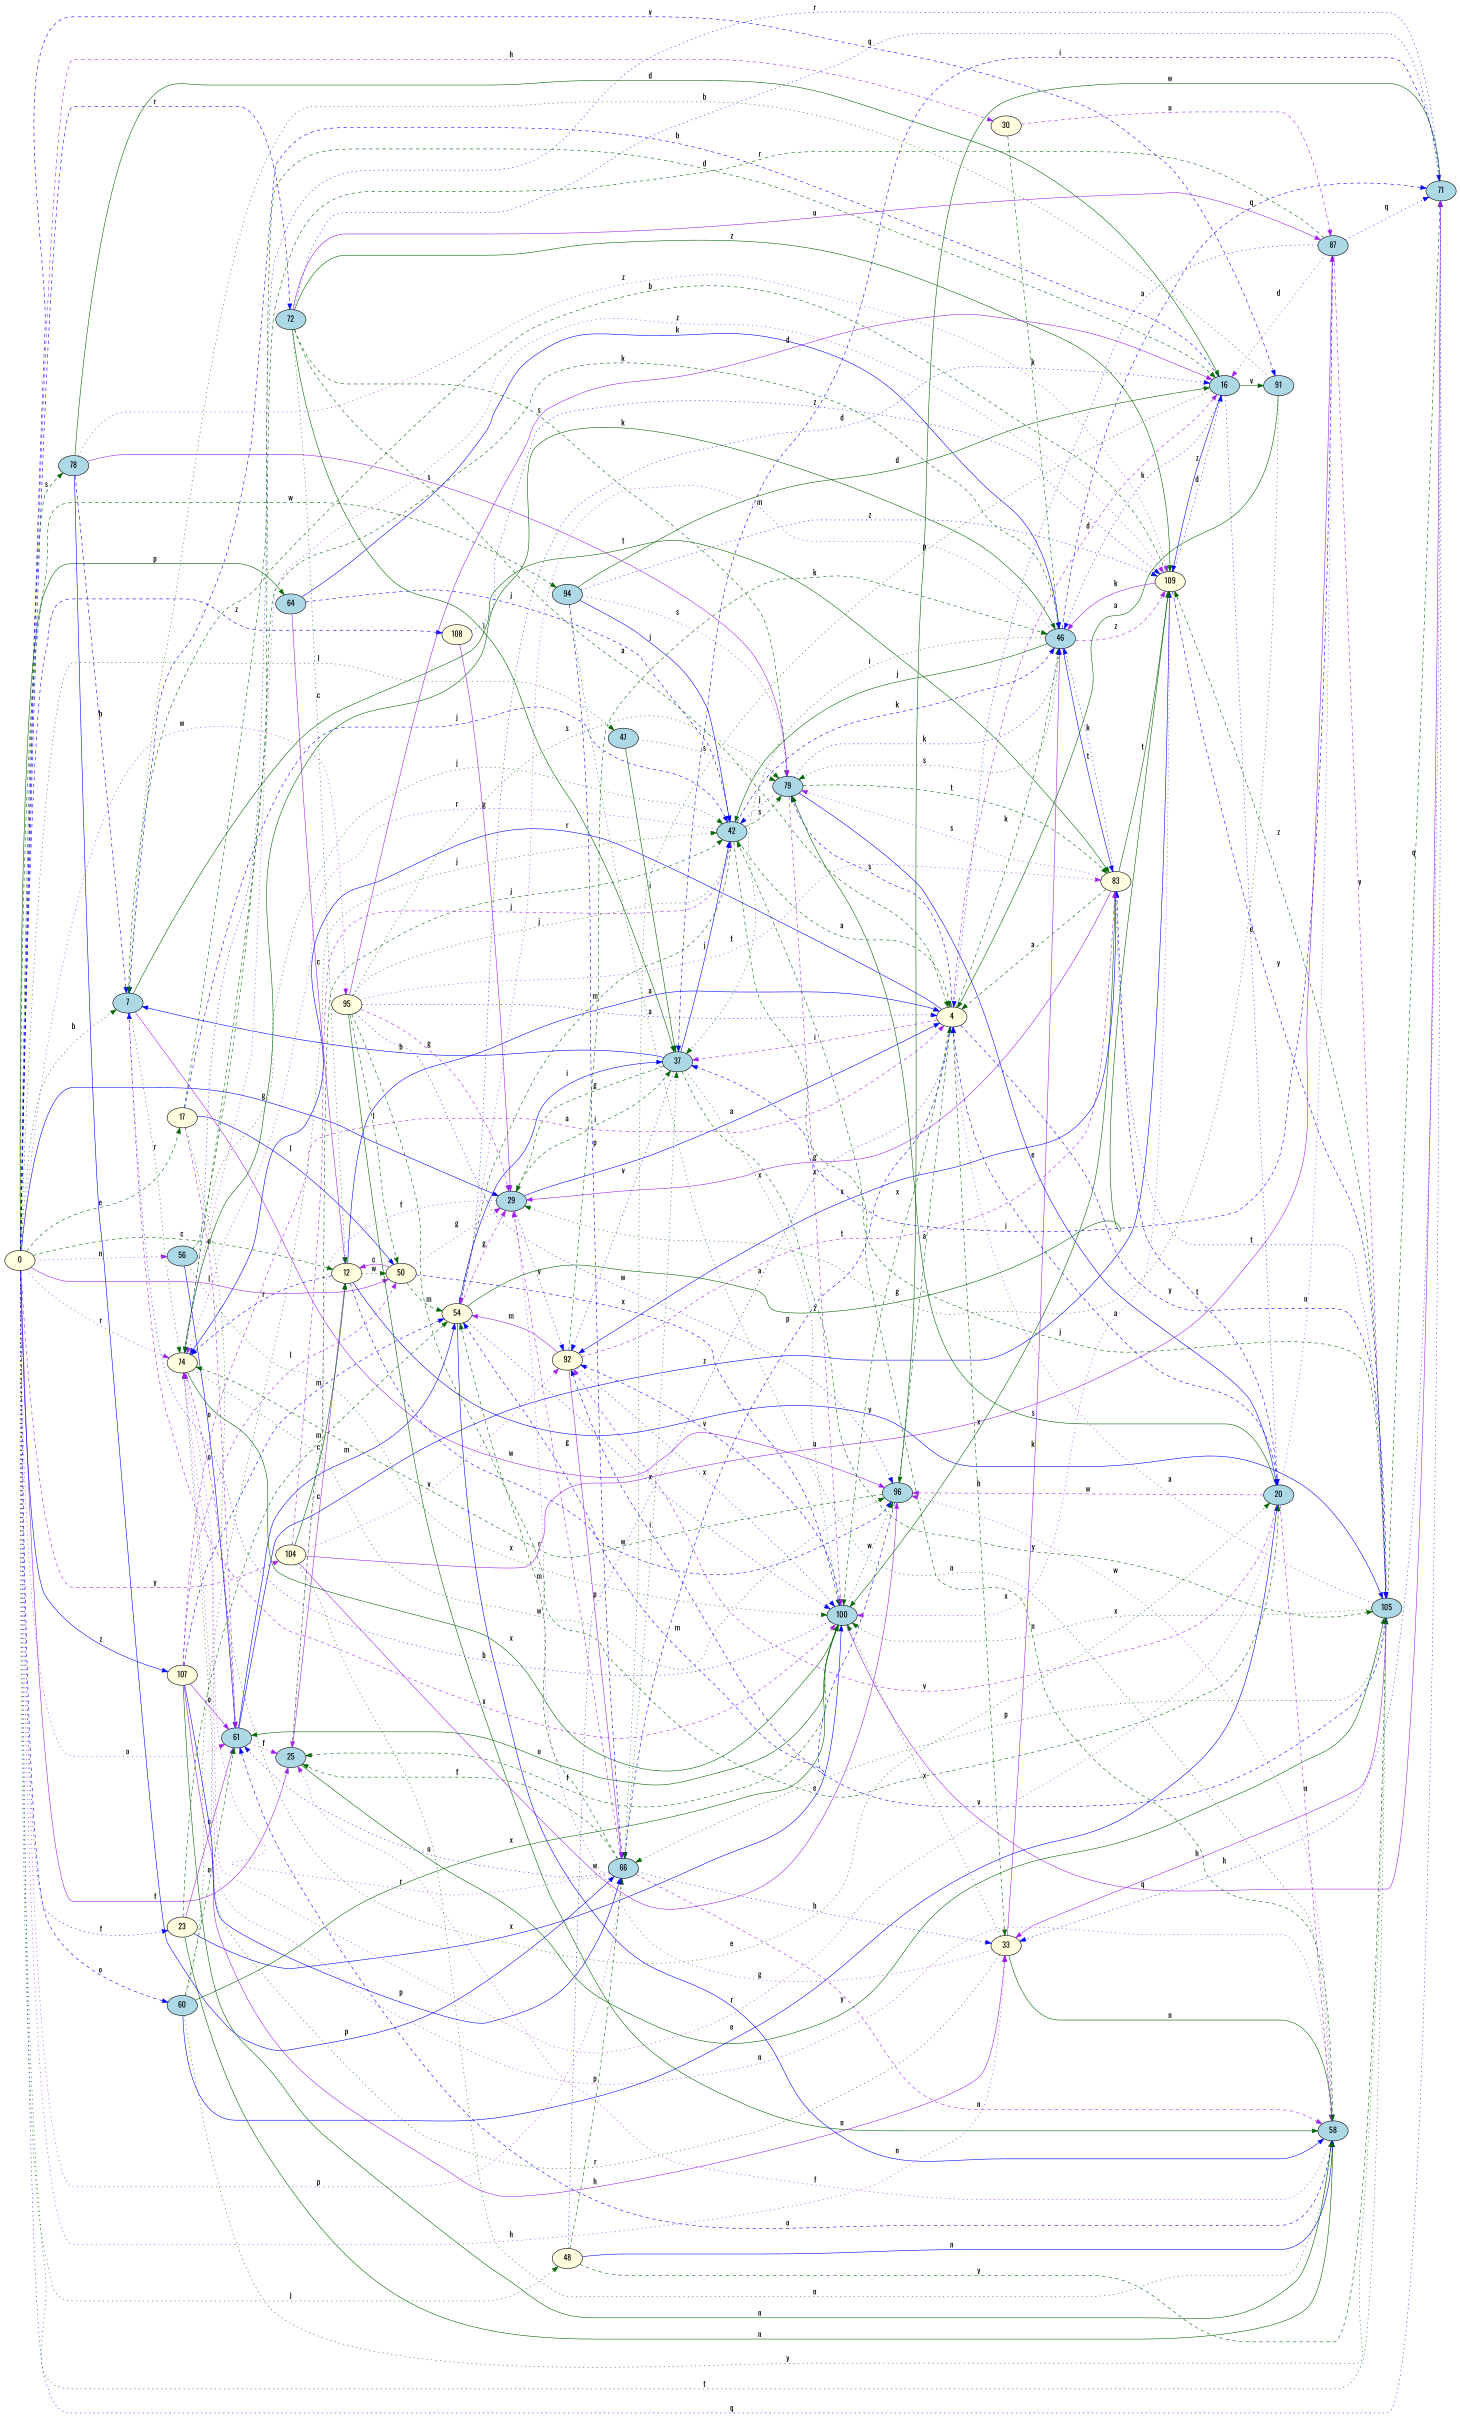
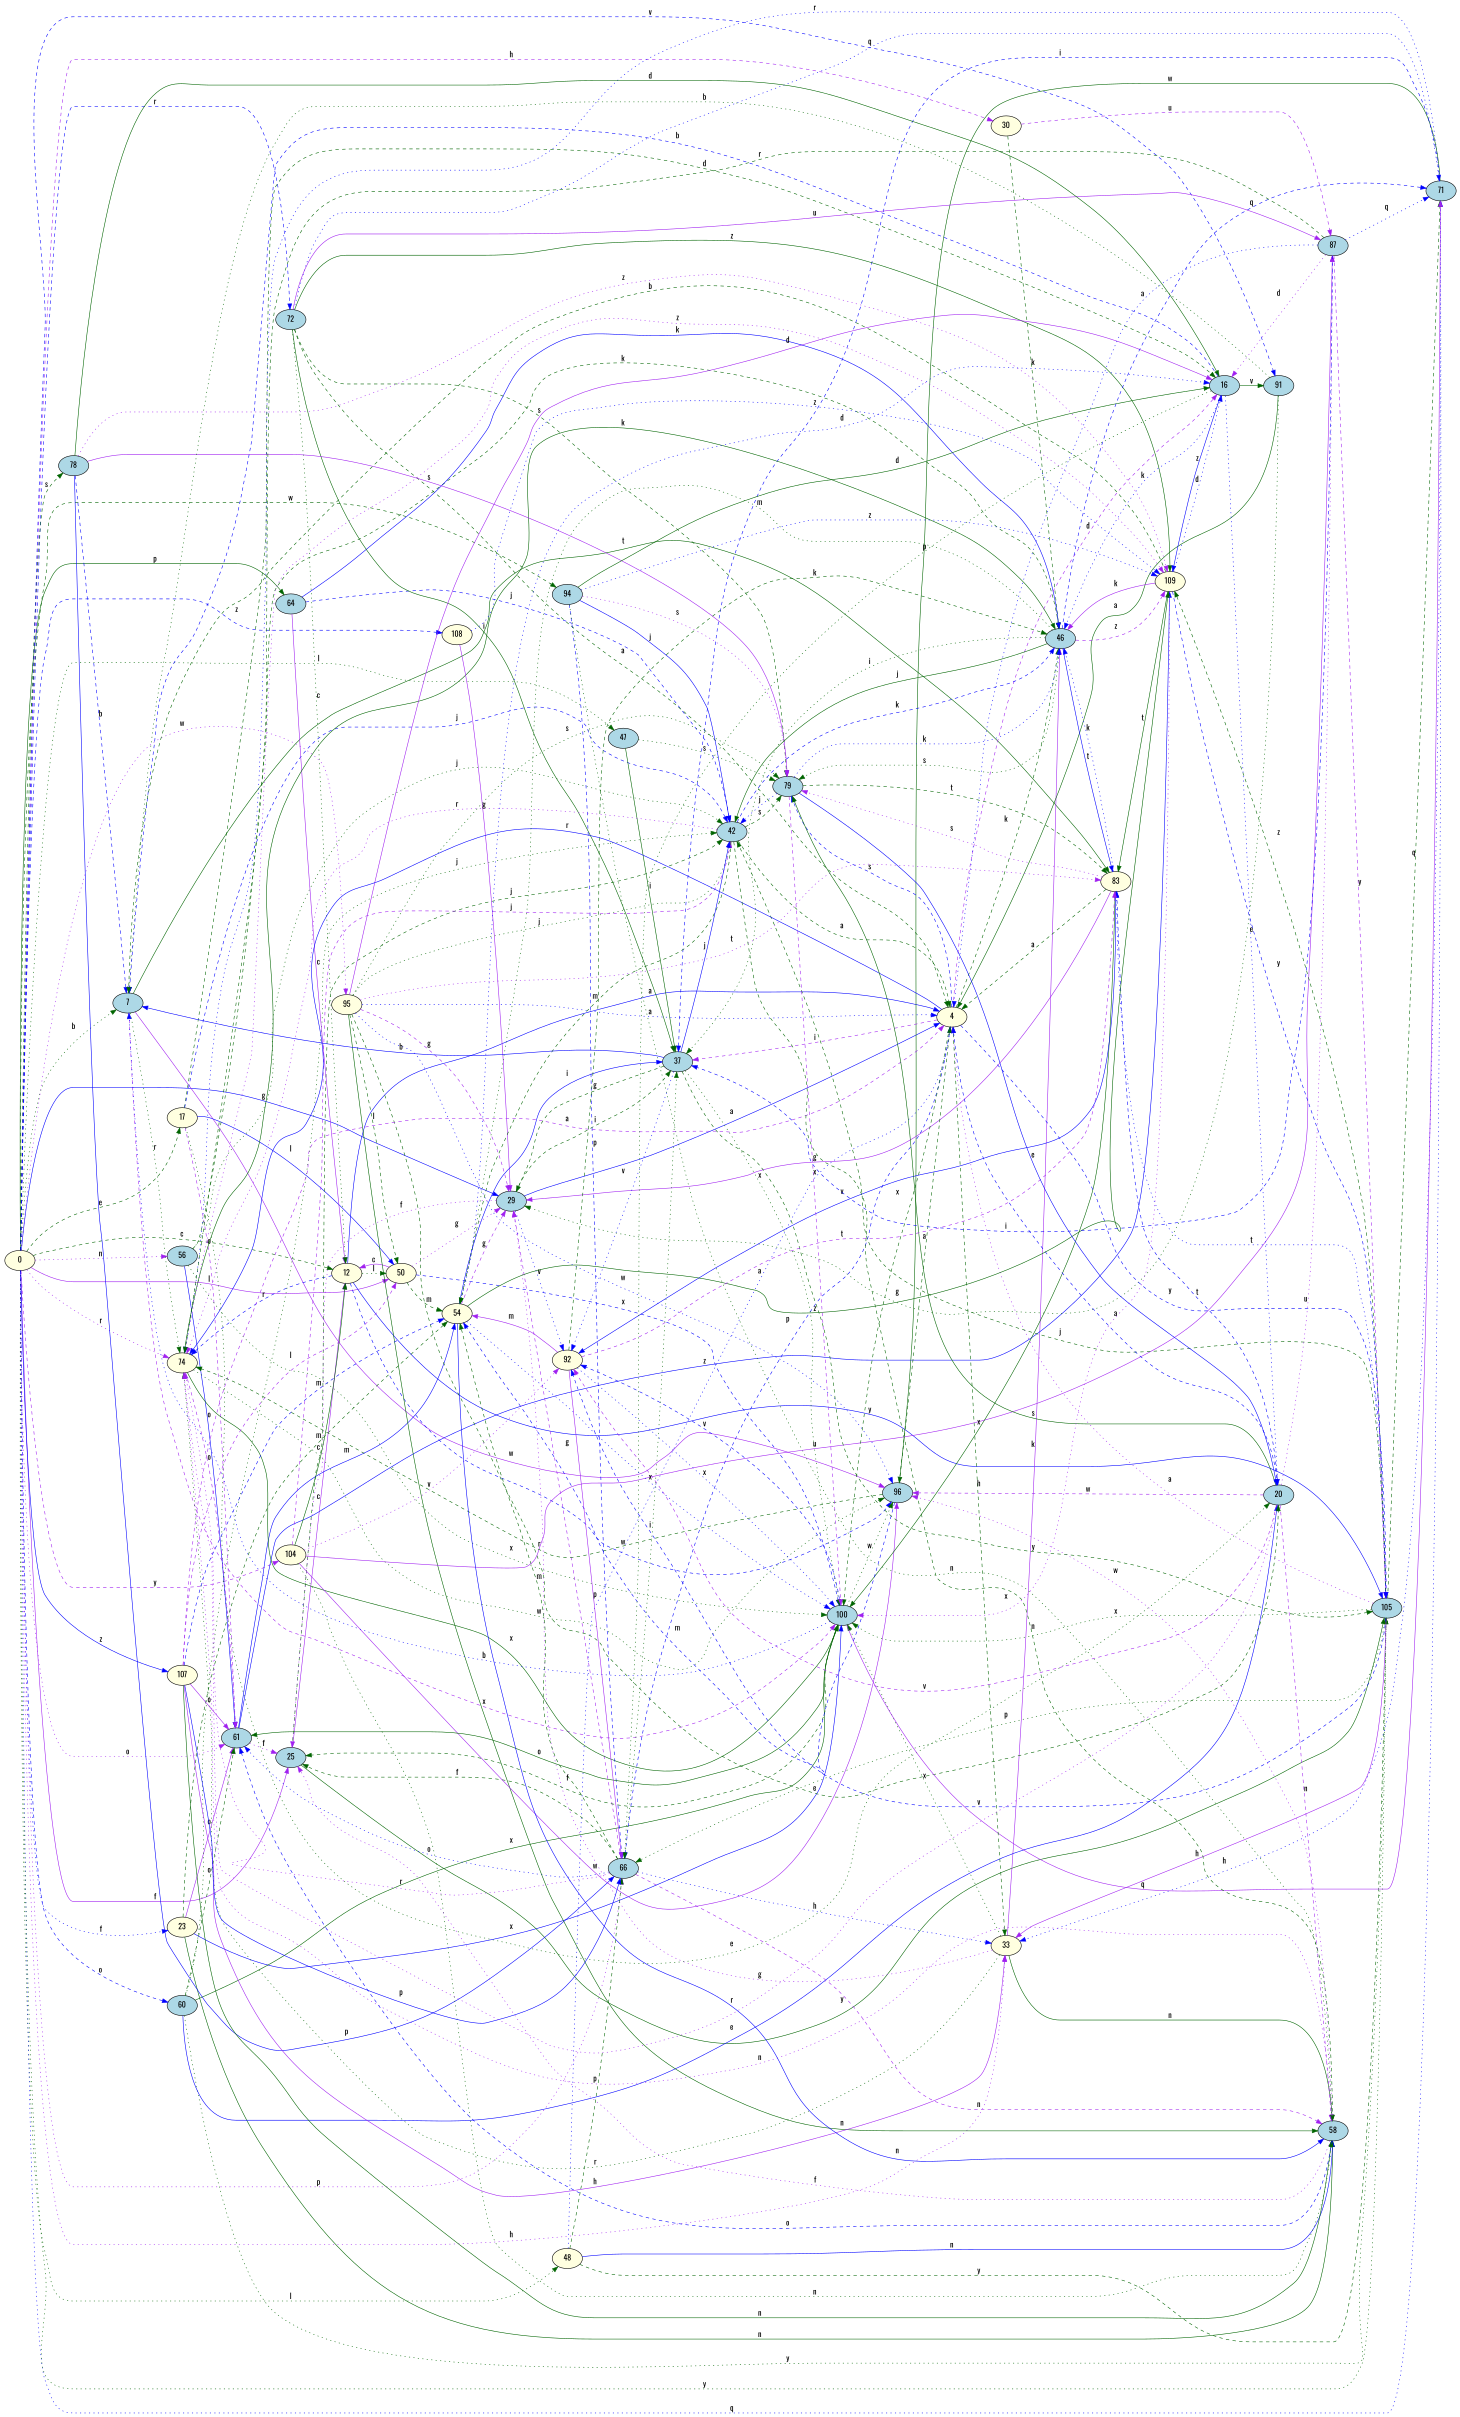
(540, 645) -> (540, 645)
(1147, 742) -> (1144, 729)
(374, 1269) -> (374, 1269)
(705, 2385) -> (705, 2385)
